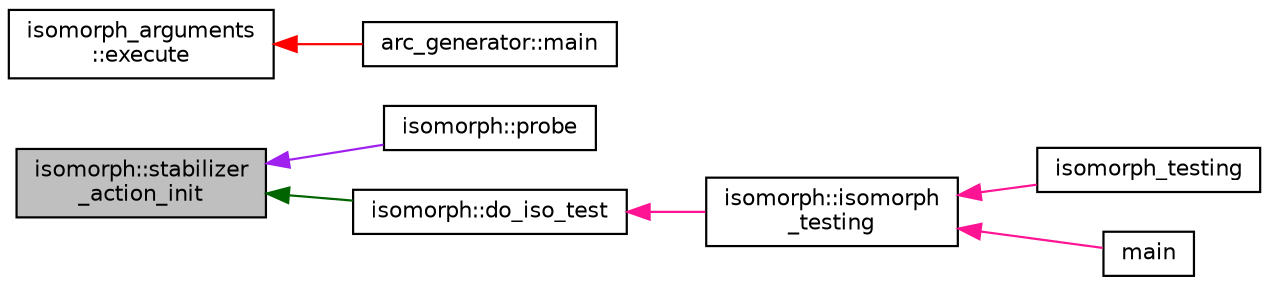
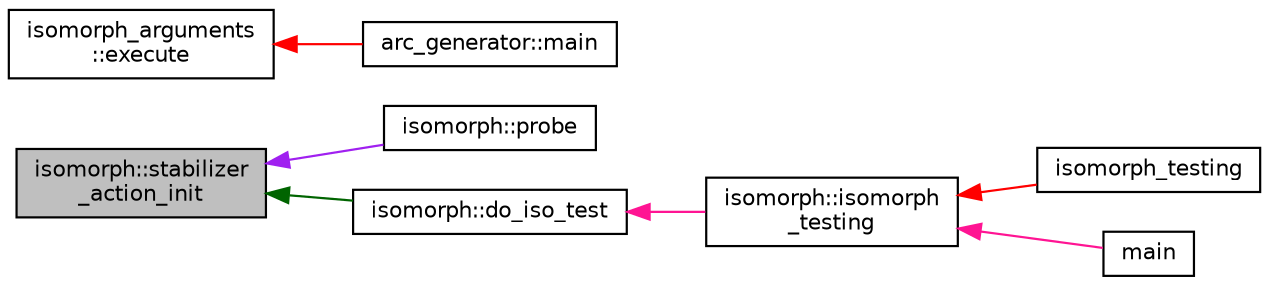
(1009, 188) -> (1009, 188)
